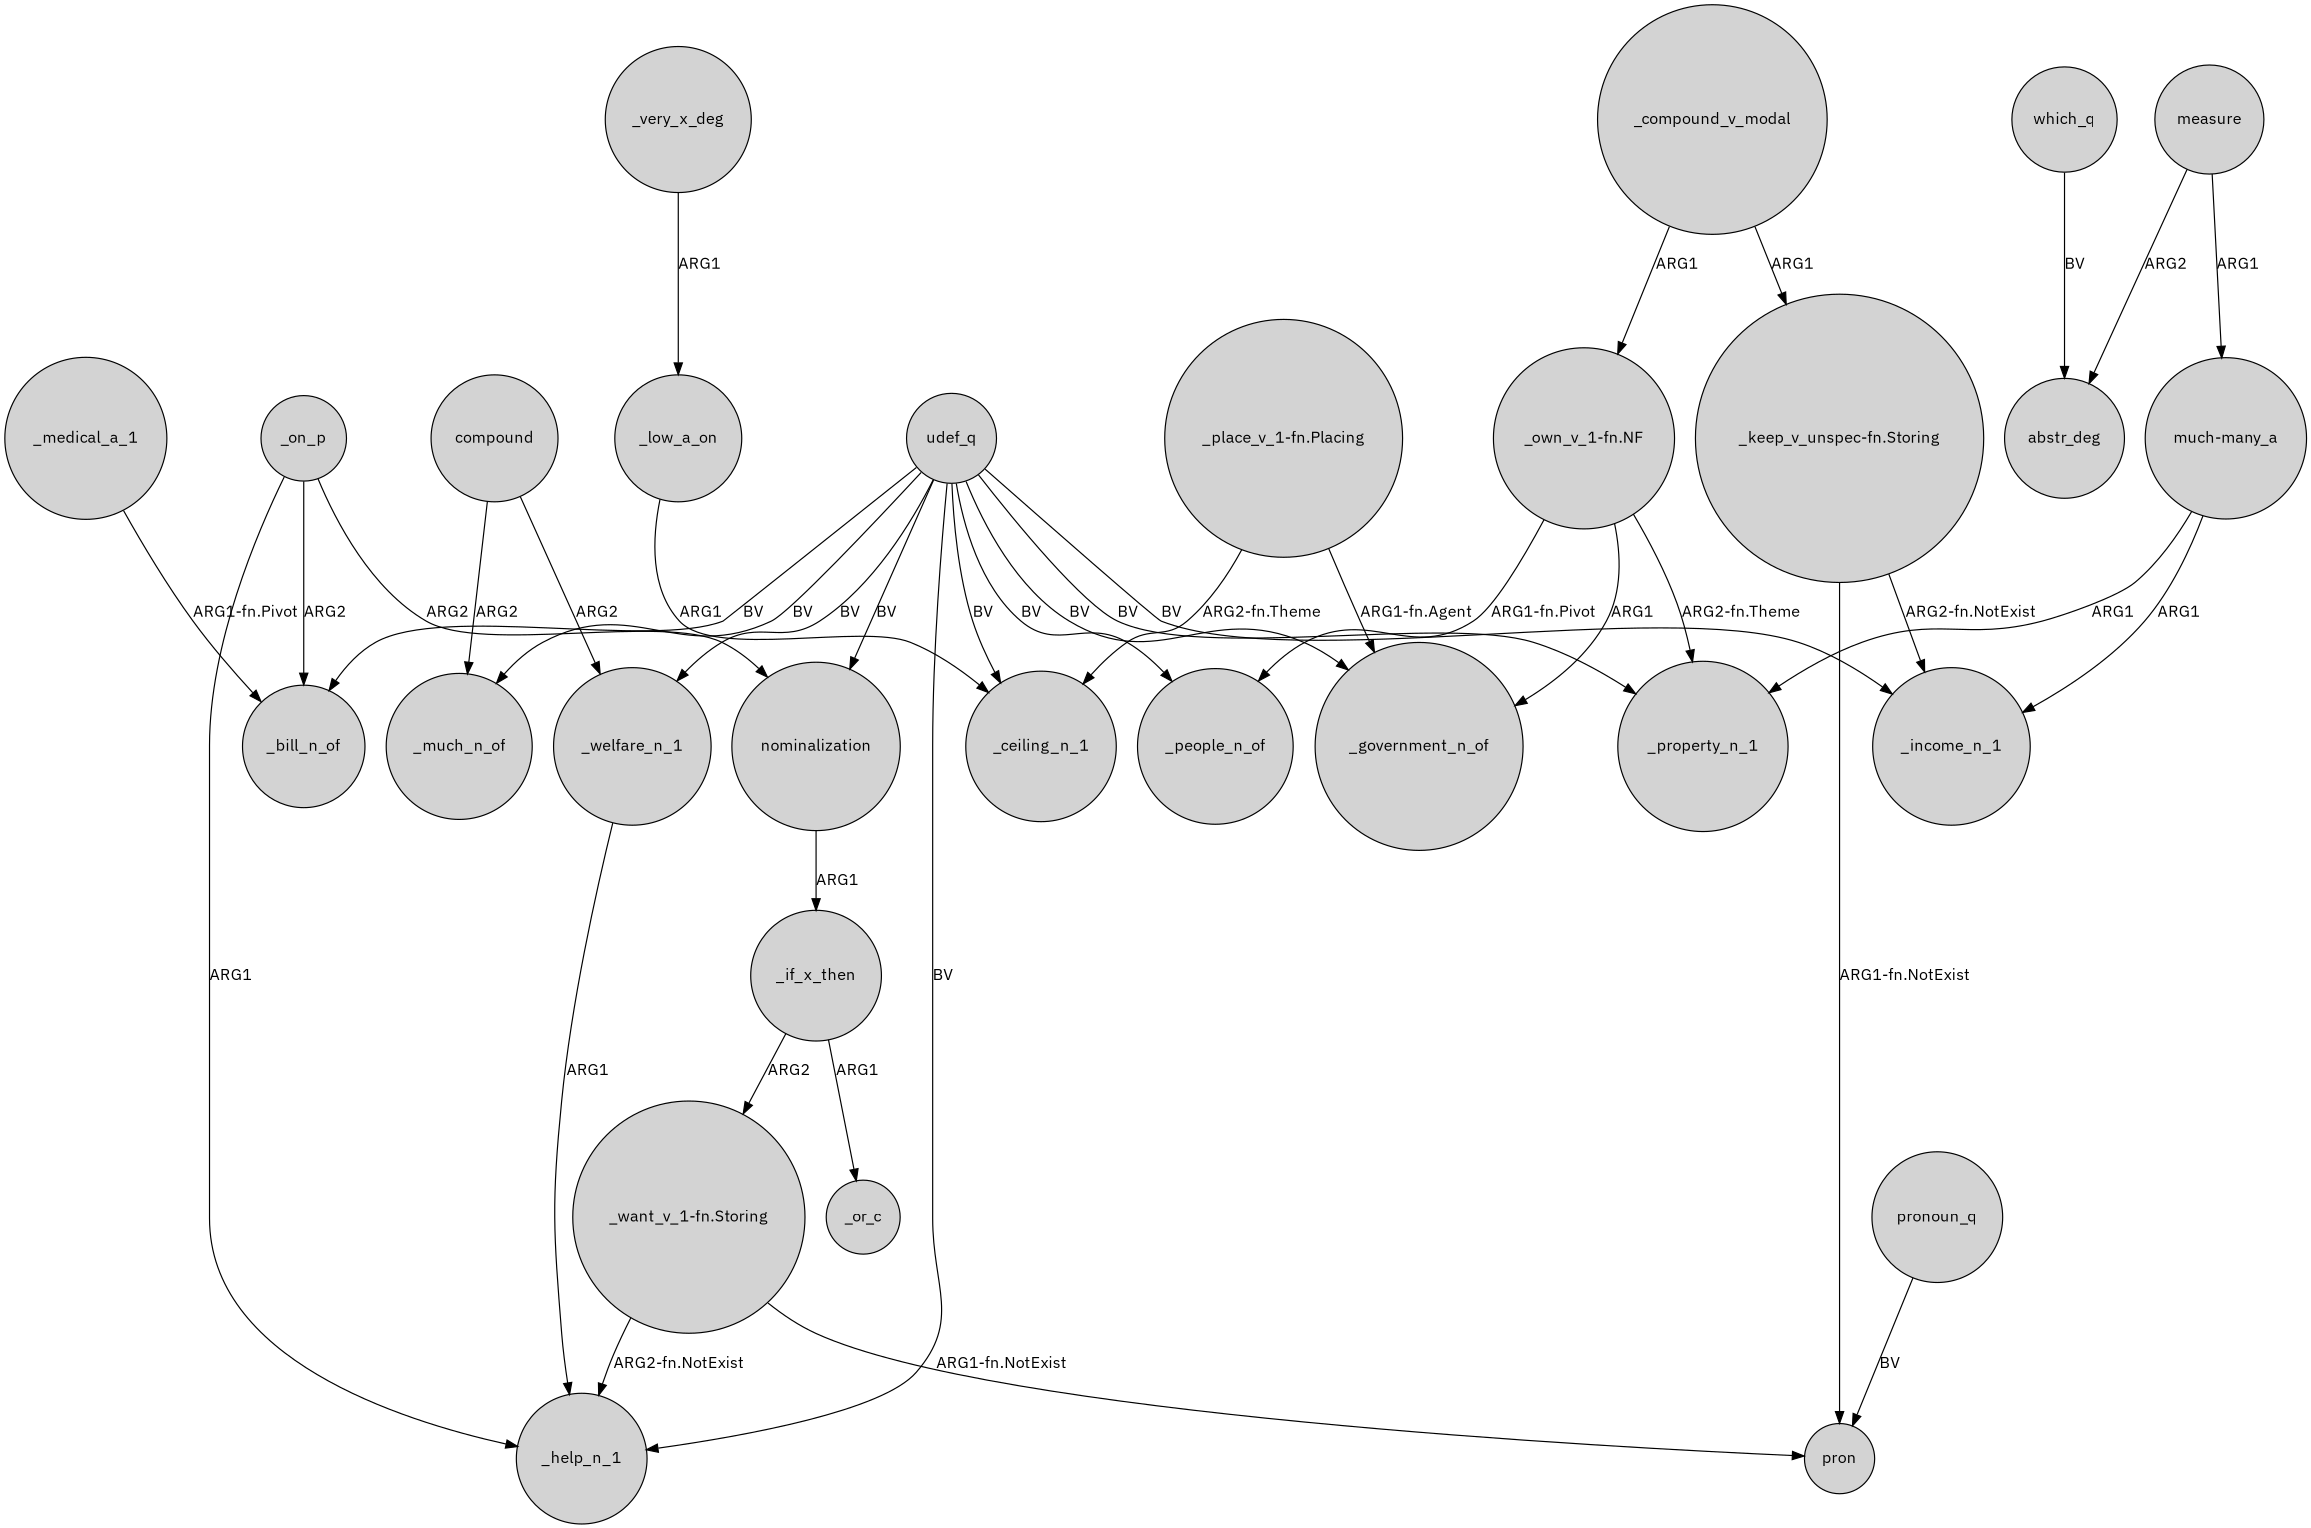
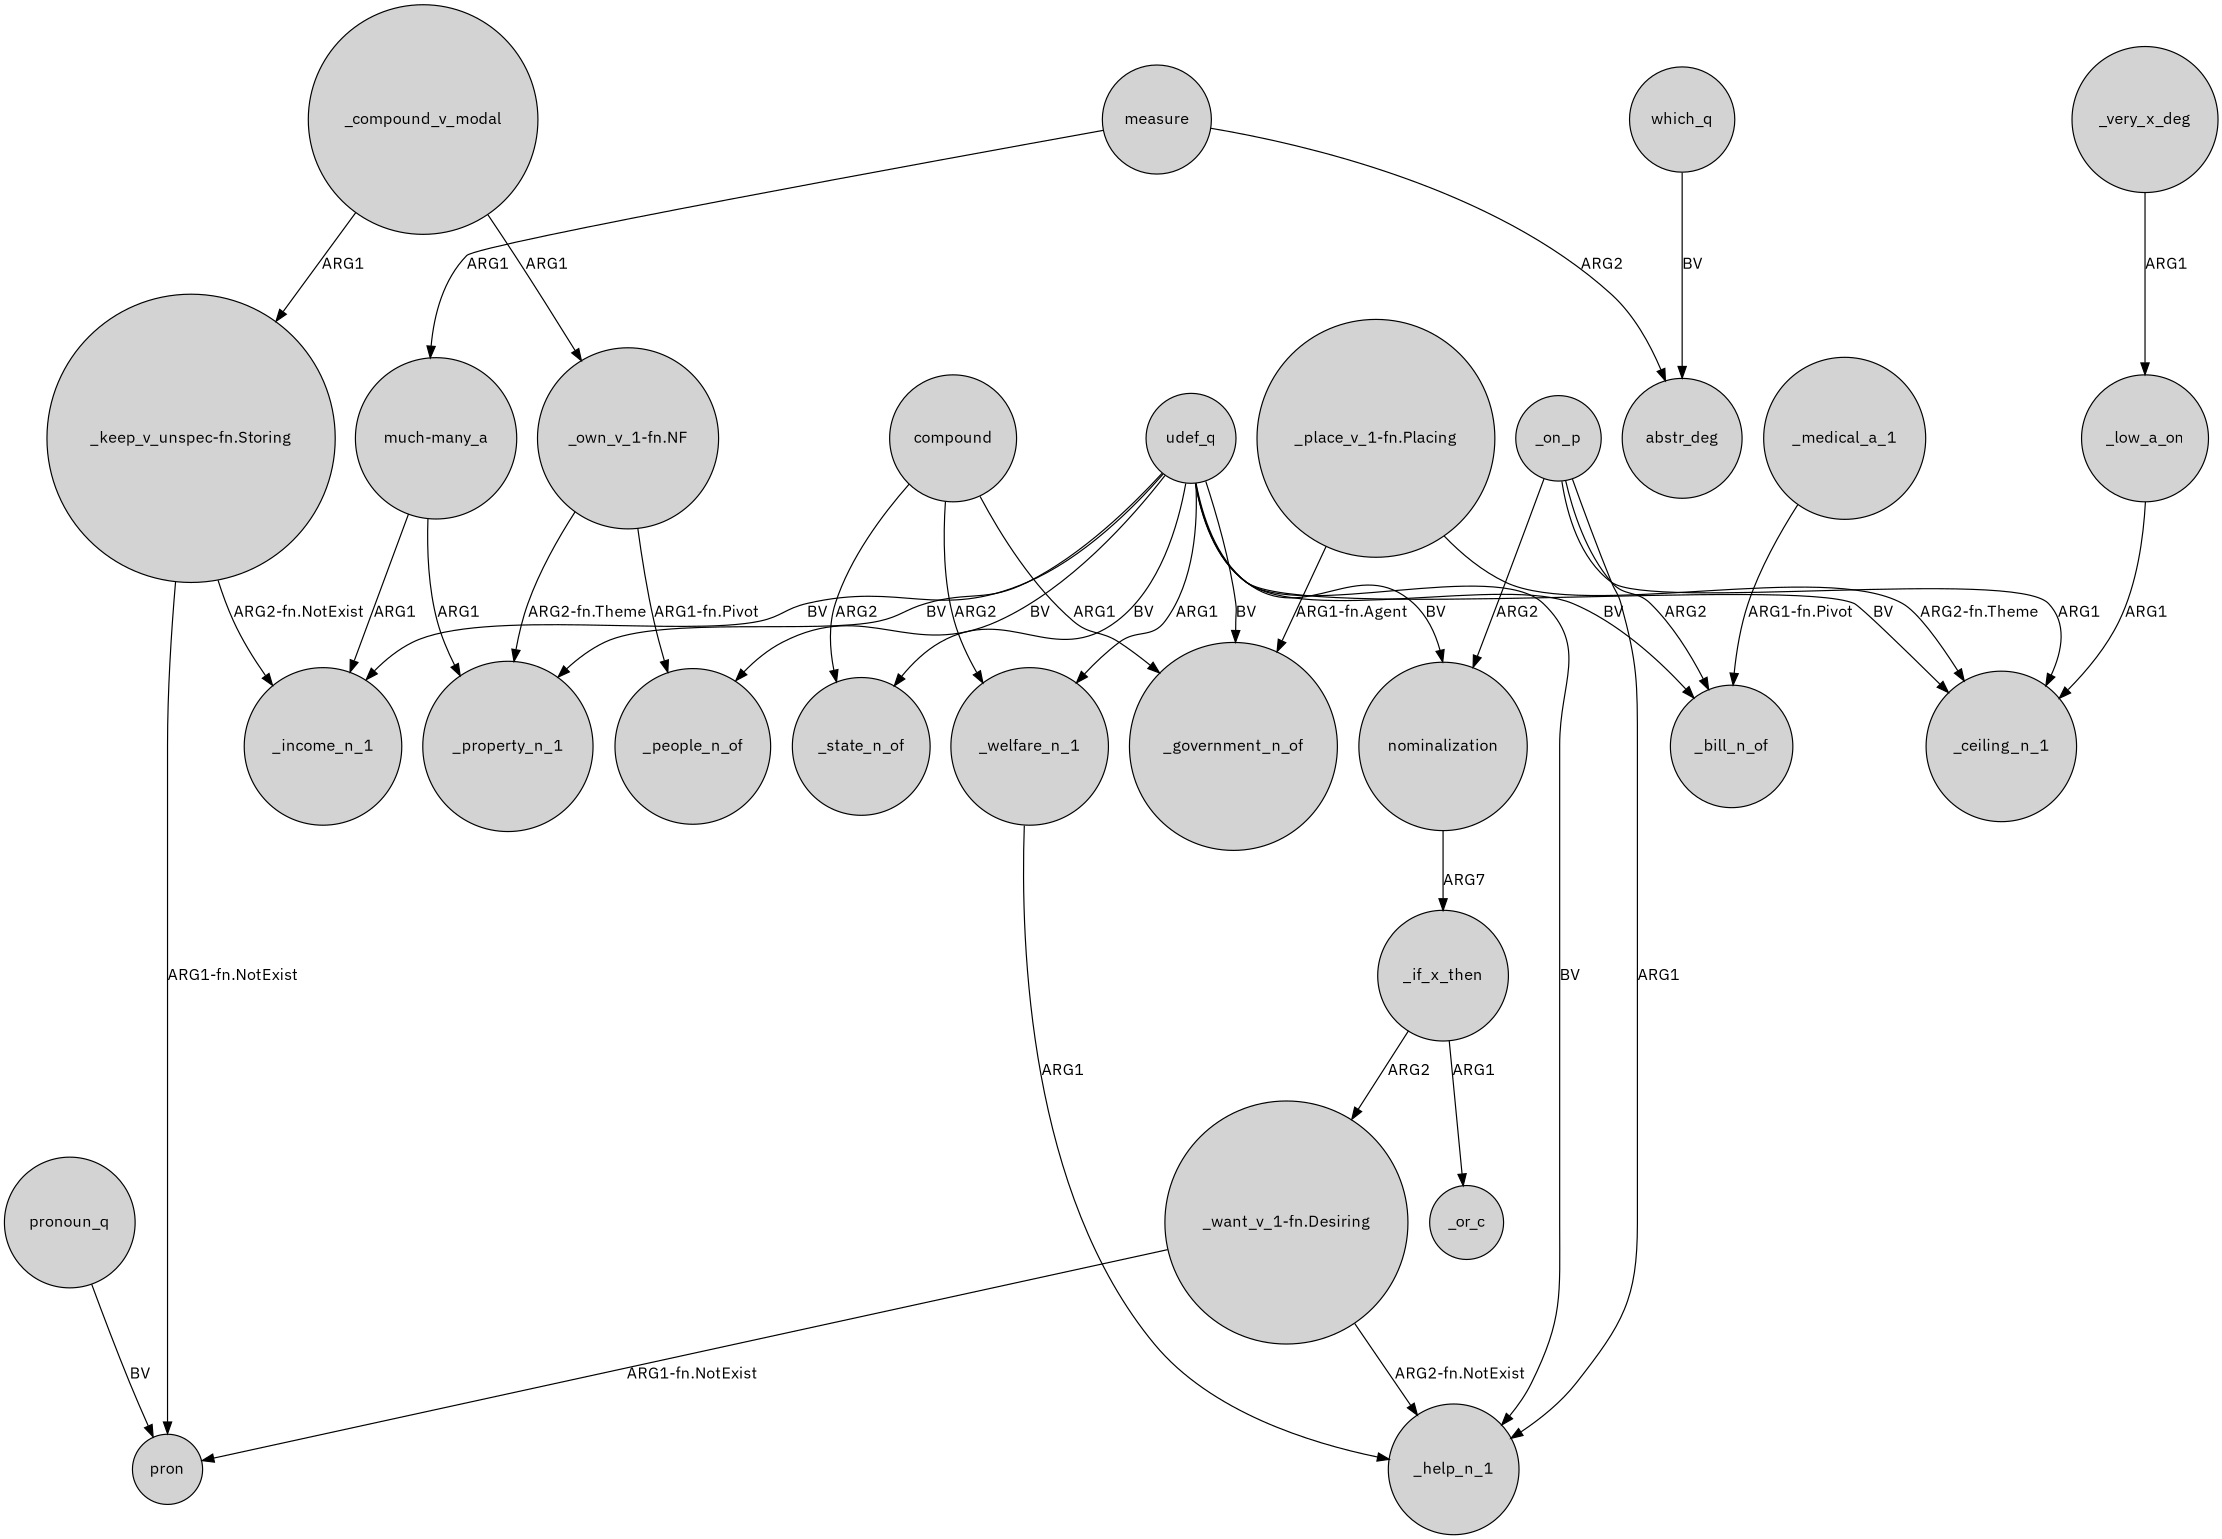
none -> (1890, 589)
(850, 612) -> (1197, 612)
(1608, 618) -> (1054, 602)
(459, 746) -> (861, 746)
(838, 881) -> (1465, 881)
(689, 1217) -> (1286, 1222)
